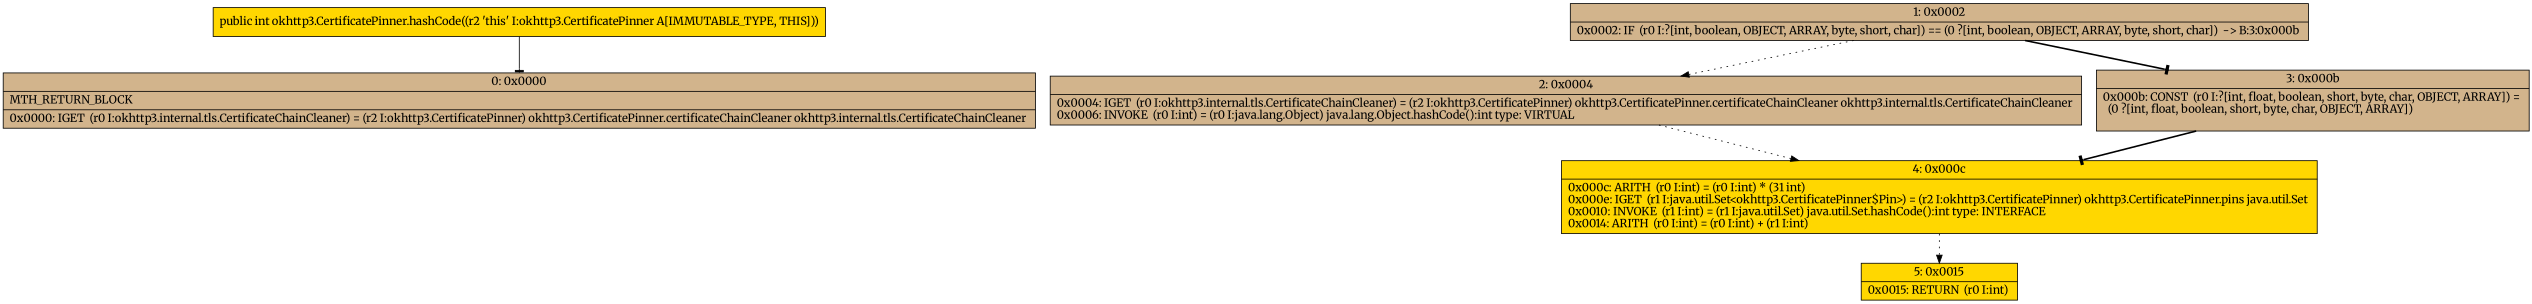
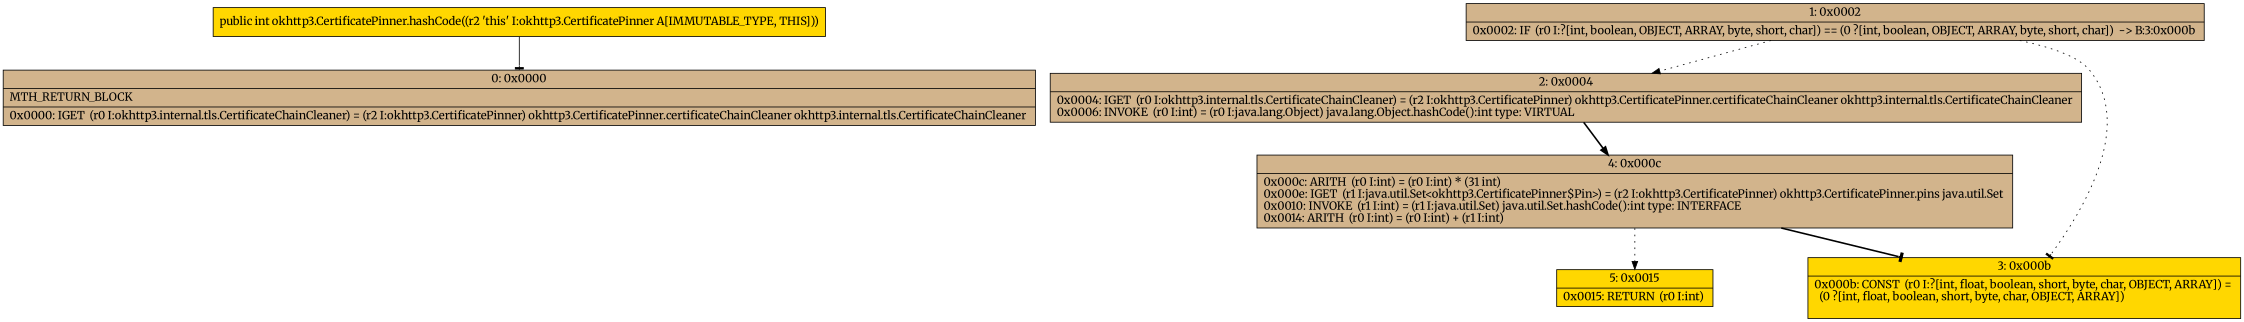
(2095, 55) -> (2106, 129)
(2313, 101) -> (2024, 288)
(1725, 142) -> (1593, 135)
(2140, 145) -> (1840, 242)
(1939, 197) -> (1635, 192)
